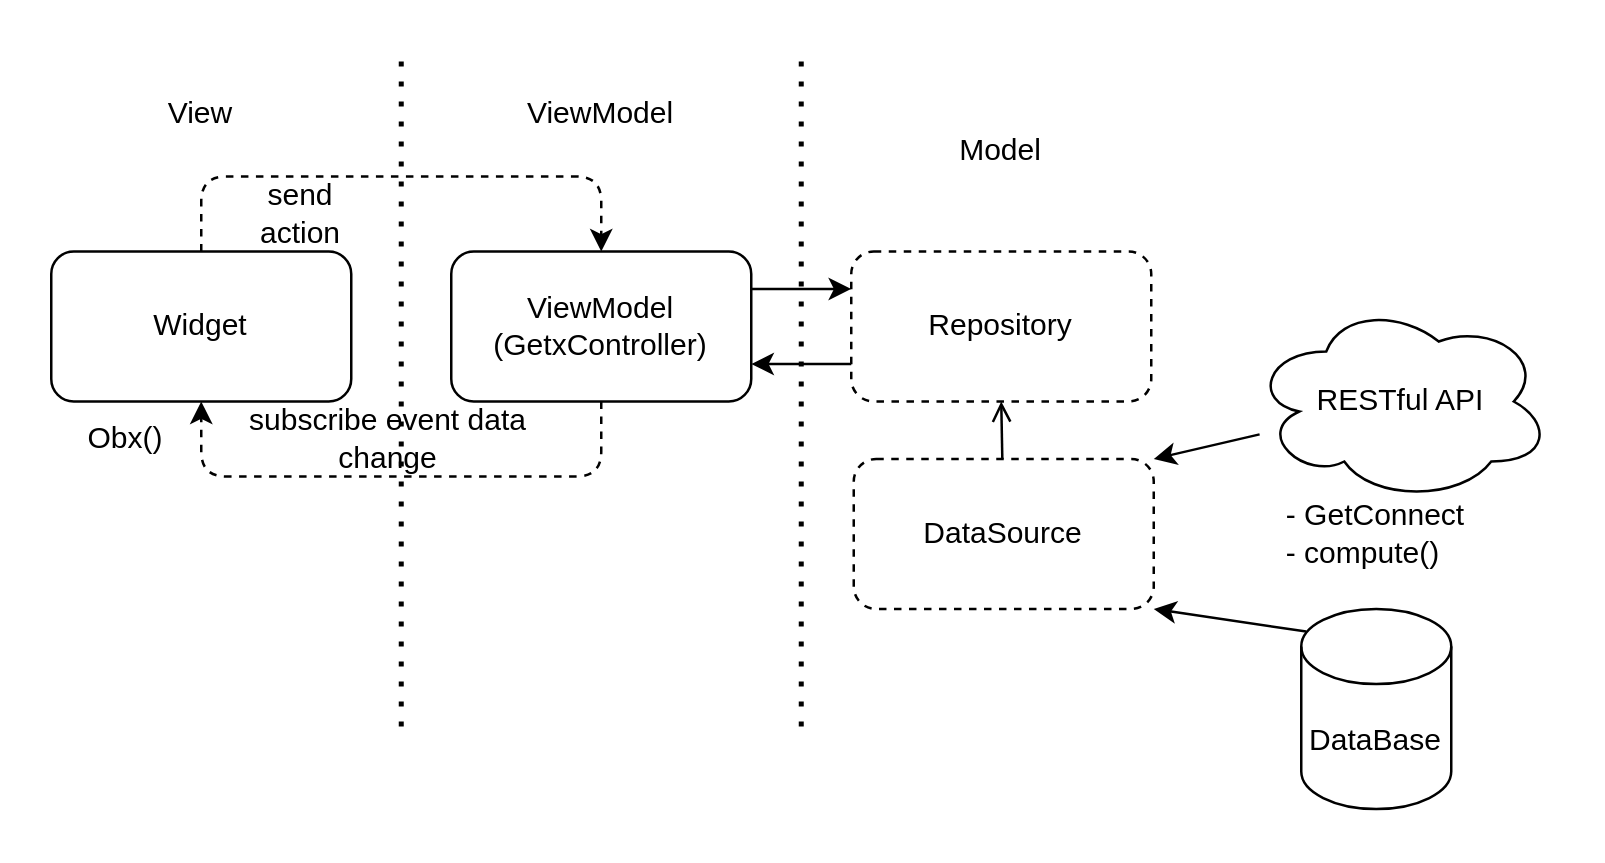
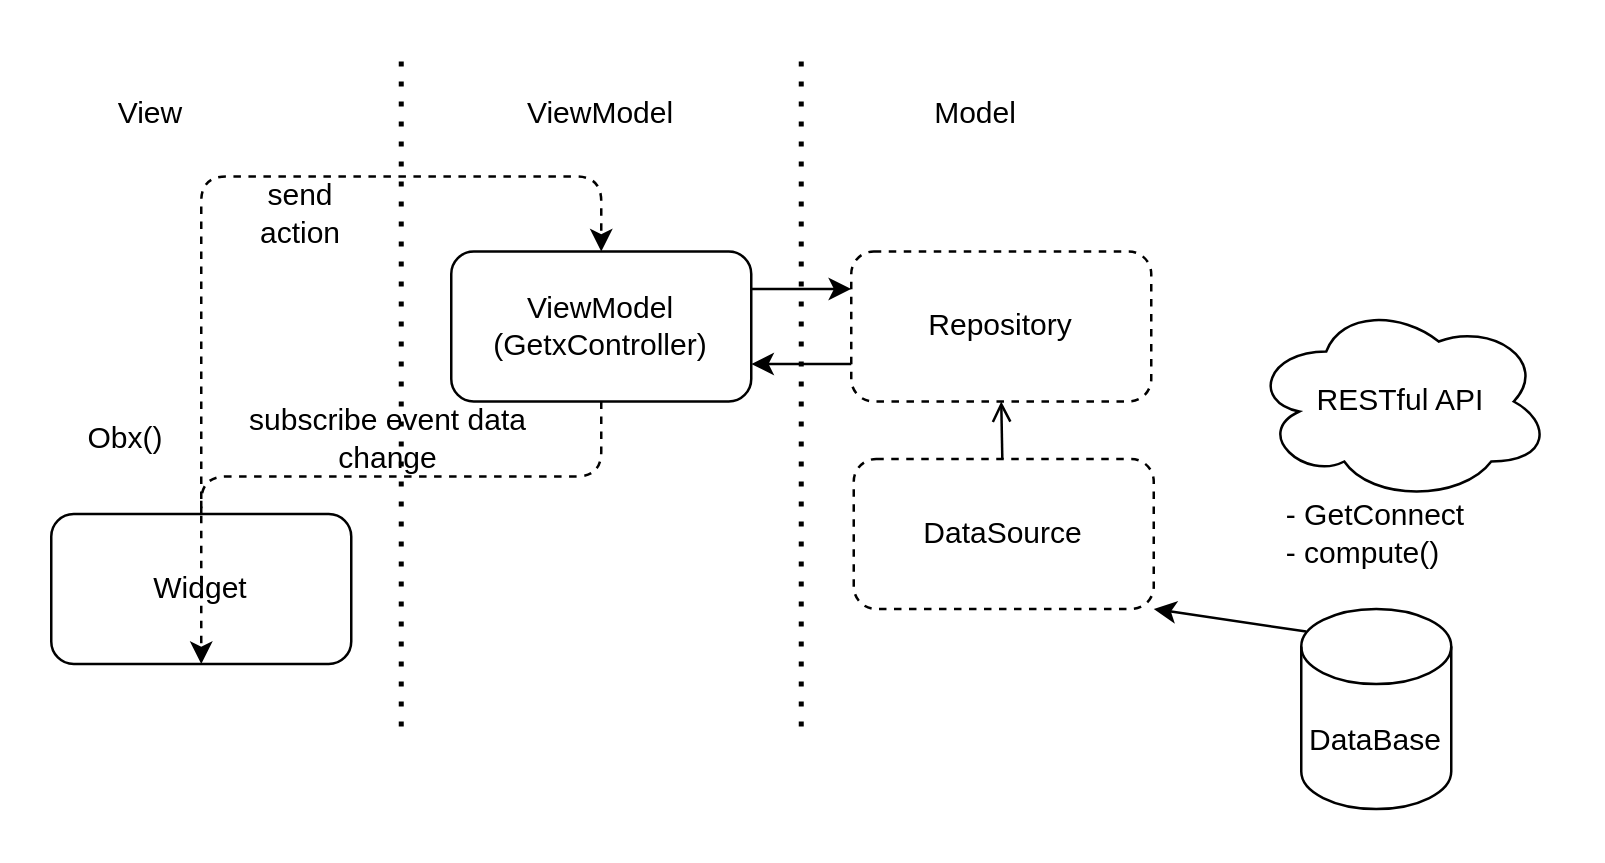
(201, 114) -> (151, 114)
(1001, 151) -> (976, 114)
(201, 326) -> (201, 589)
(1214, 445) -> none
